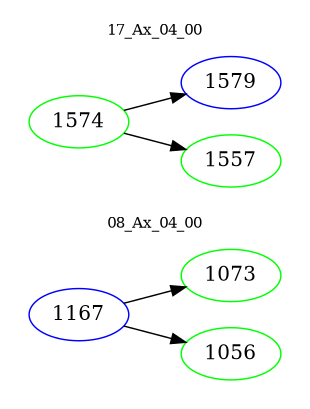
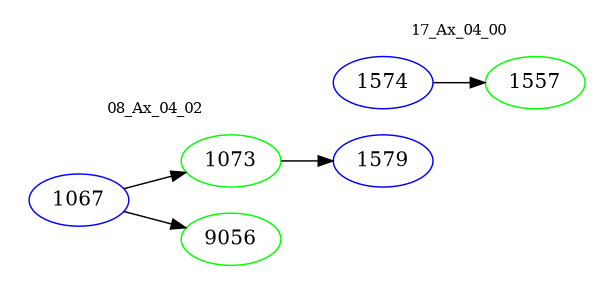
(148, 104) -> (302, 161)
(79, 122) -> (383, 83)
(155, 224) -> (155, 109)
(79, 315) -> (79, 200)
(231, 354) -> (231, 239)
